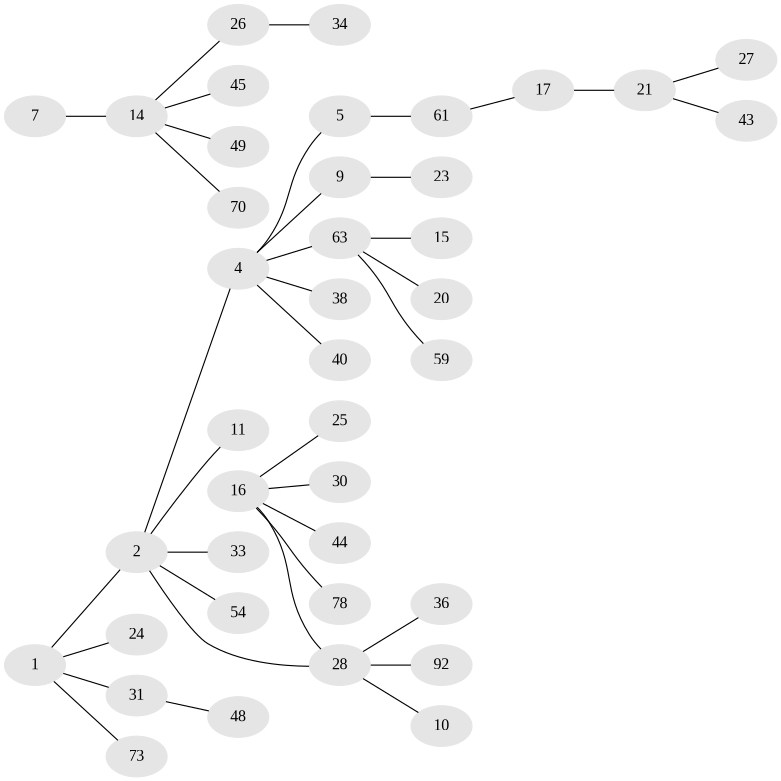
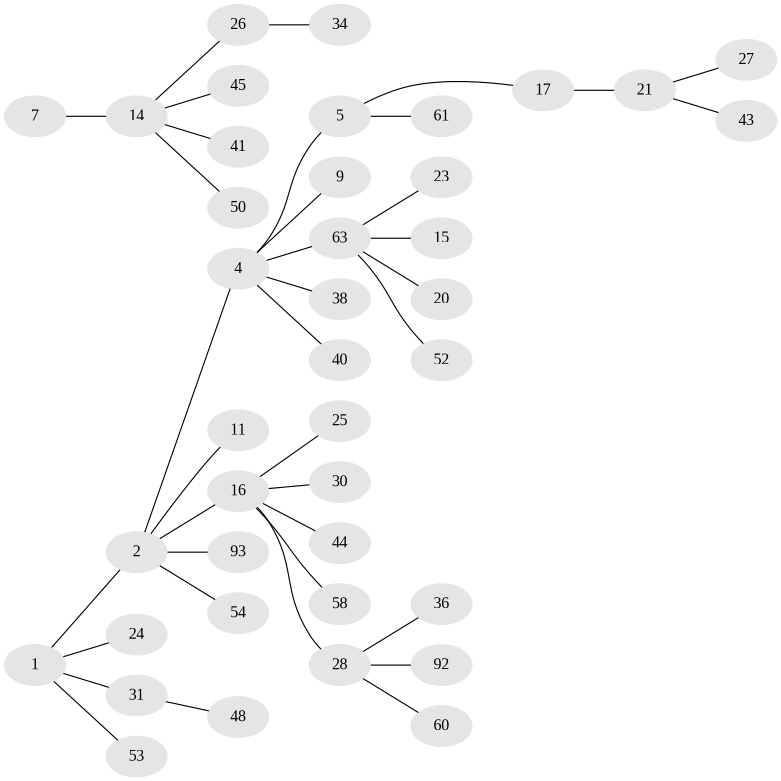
(492, 103) -> (437, 82)
(238, 147) -> (238, 147)
(391, 177) -> (391, 208)
(238, 208) -> (238, 208)
(442, 360) -> (442, 360)
(238, 552) -> (238, 552)
(340, 604) -> (340, 604)
(213, 646) -> (187, 522)
(442, 726) -> (442, 726)
(137, 757) -> (137, 757)
